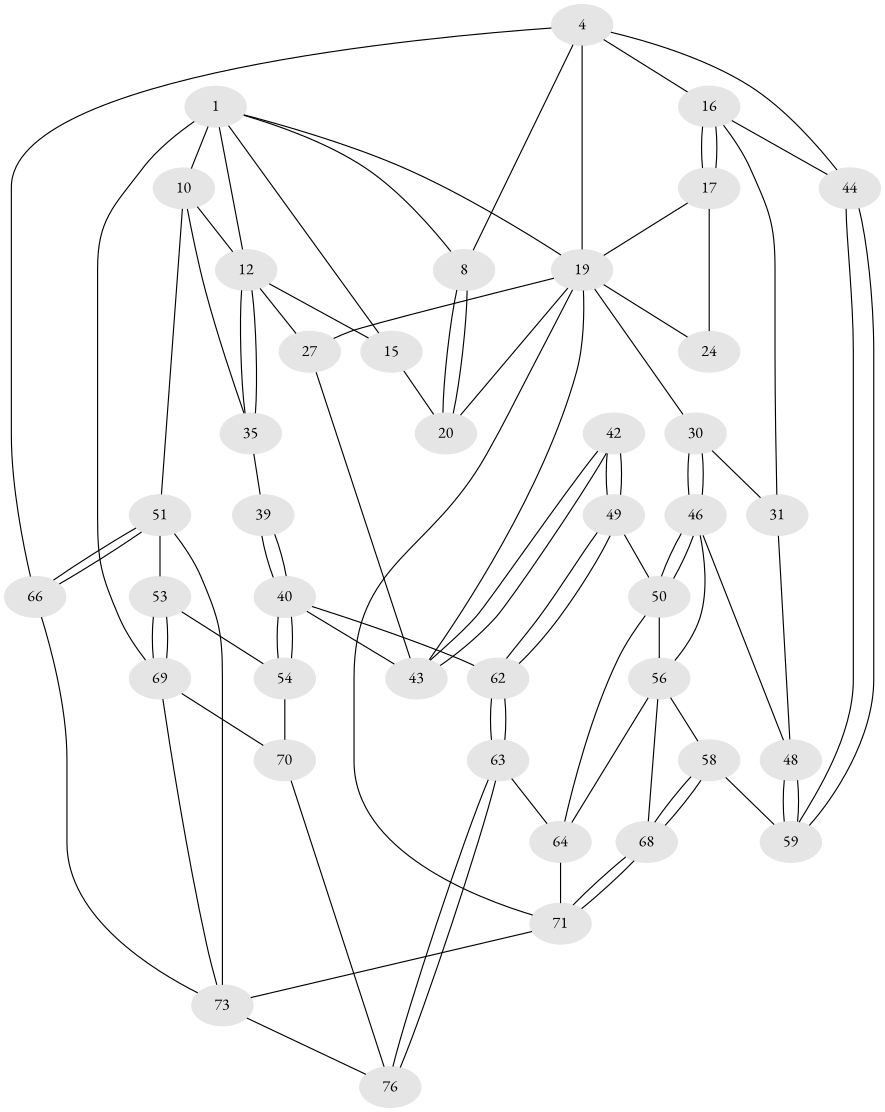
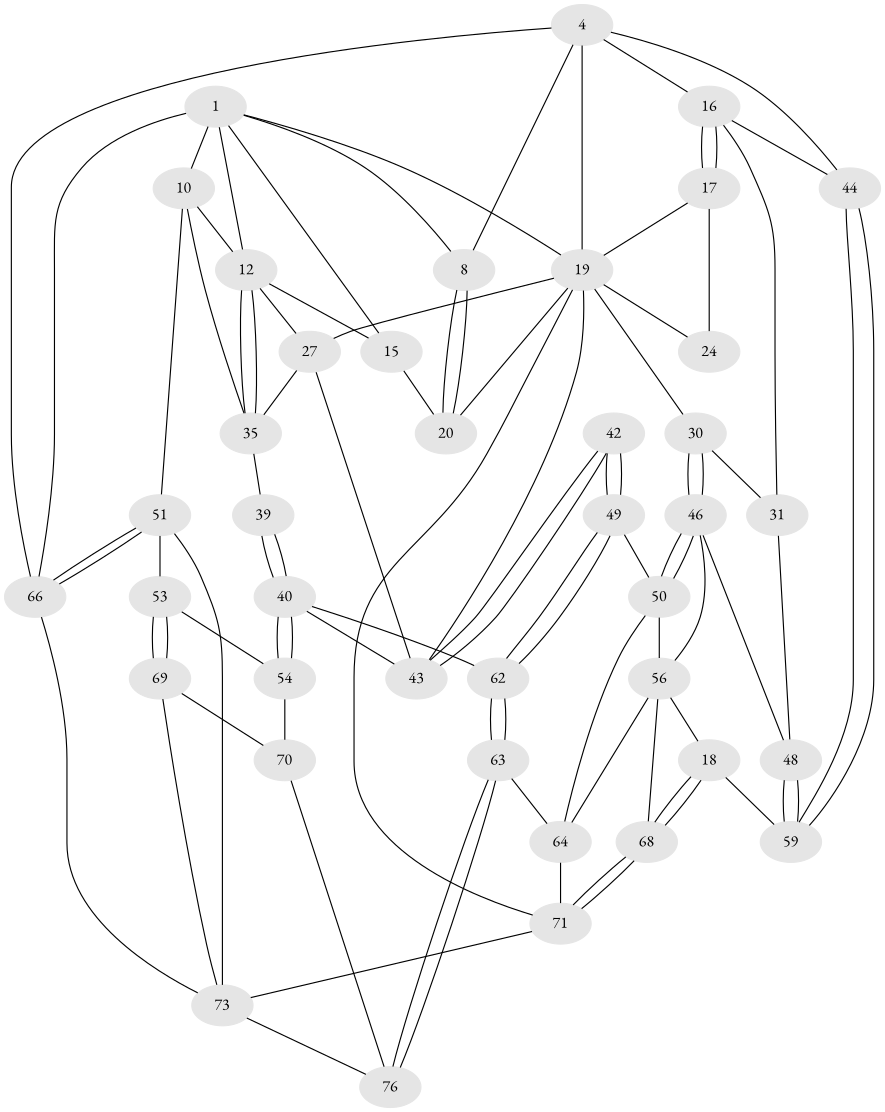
(98, 378) -> (54, 309)
none -> (280, 393)
(709, 760) -> (709, 760)
